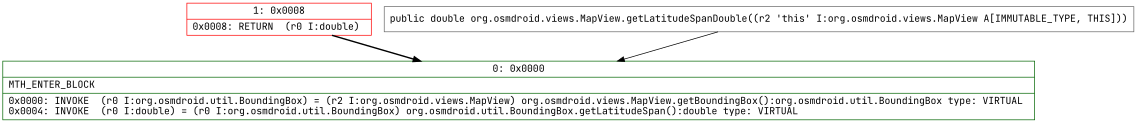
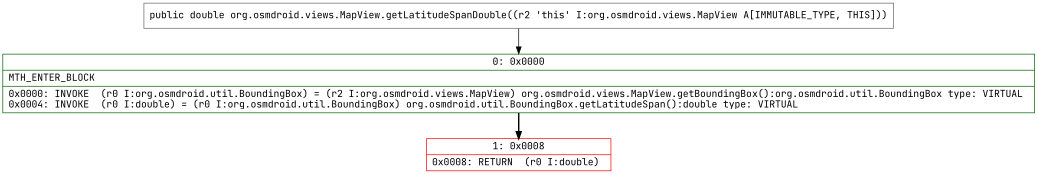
(373, 47) -> (519, 122)
